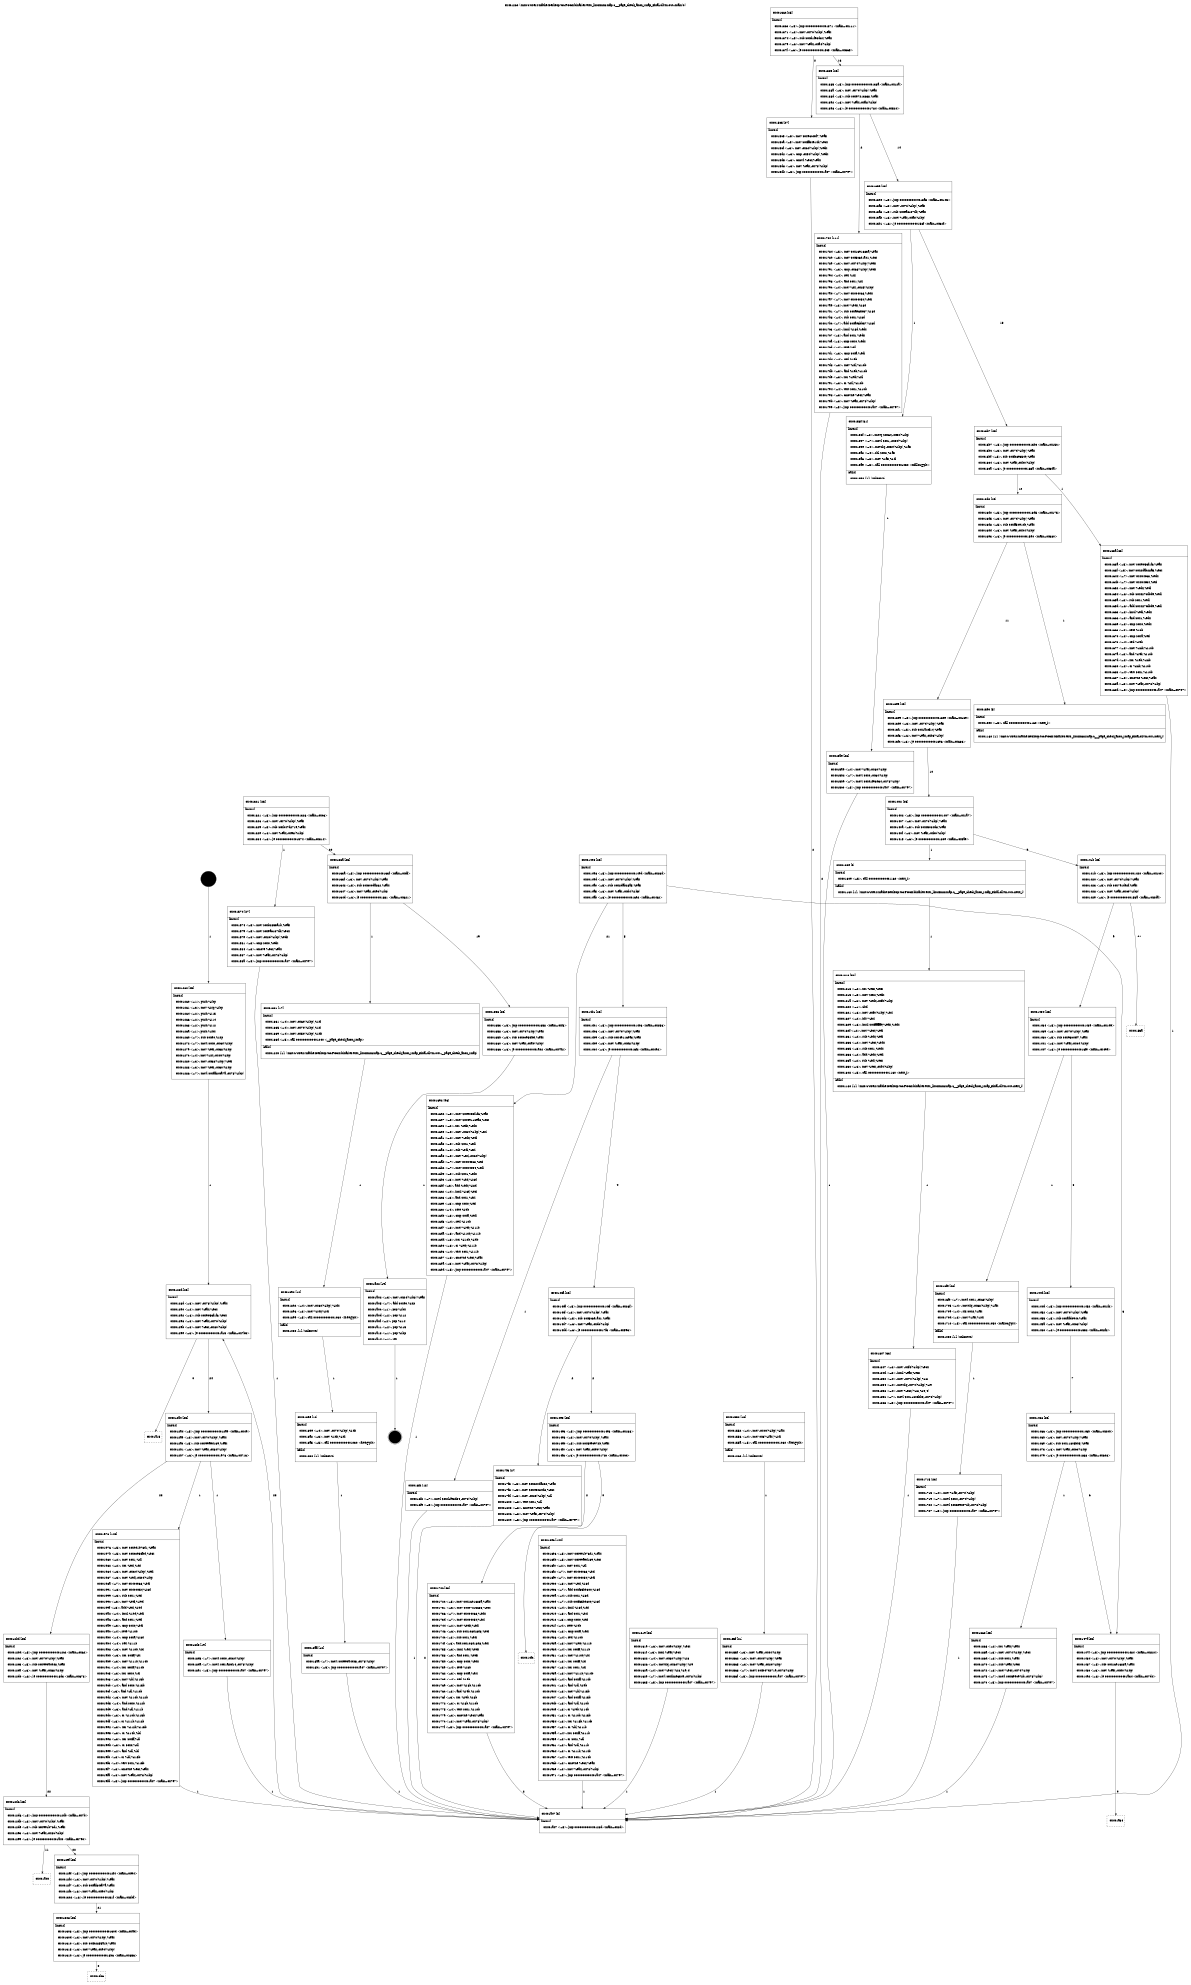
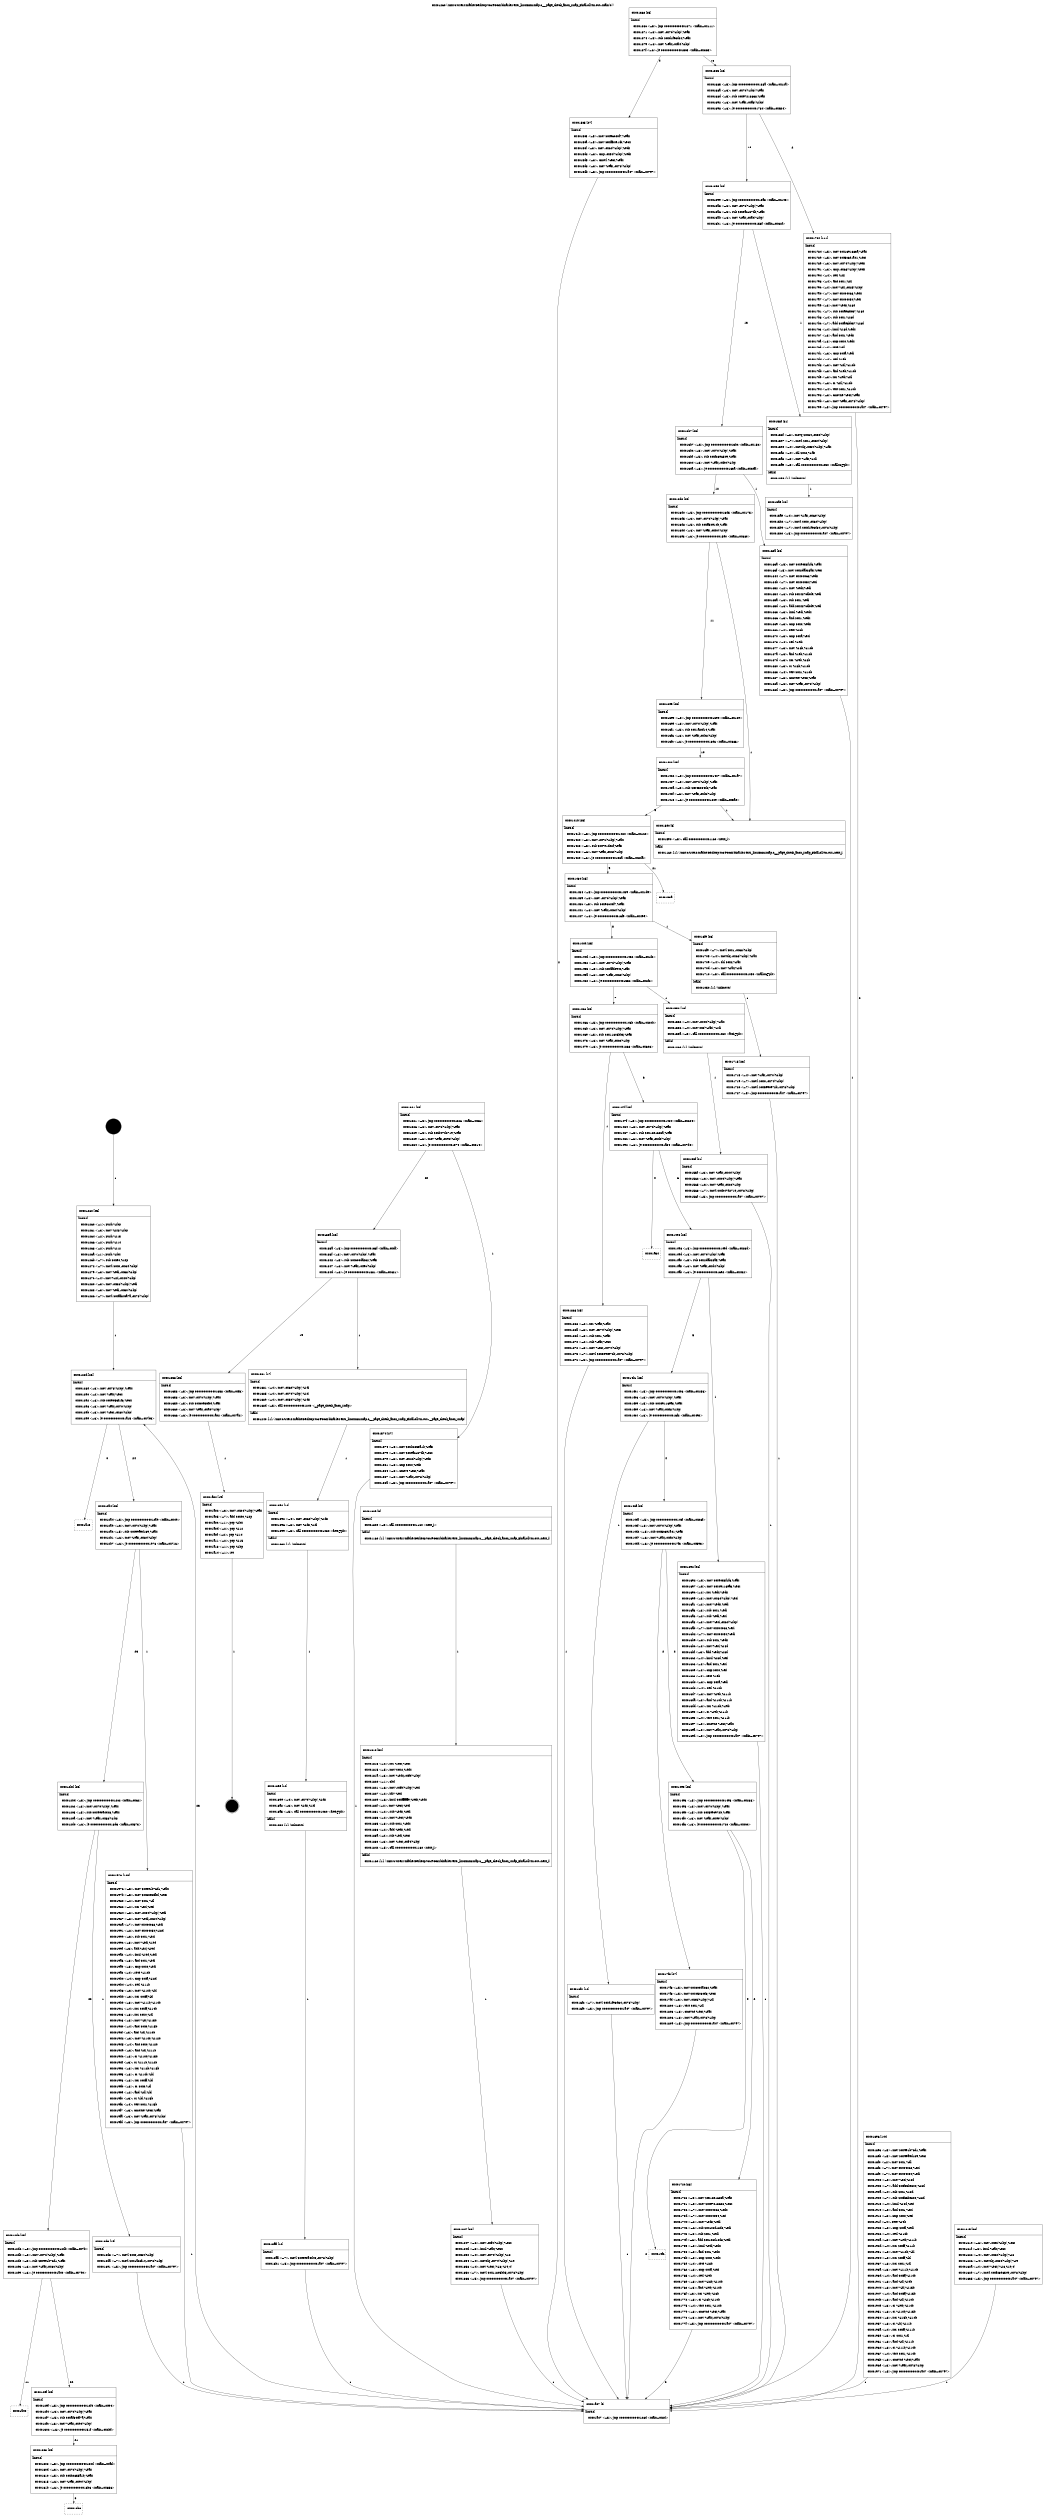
(930, 852) -> (726, 812)
(608, 937) -> (715, 1397)
none -> (658, 994)
(1121, 1066) -> (671, 1191)
(828, 1391) -> none
(218, 1550) -> (93, 2034)
